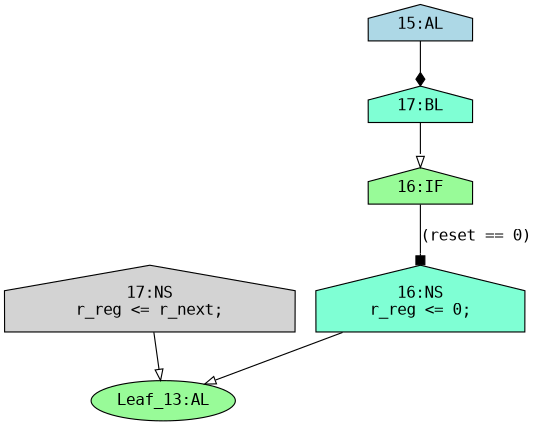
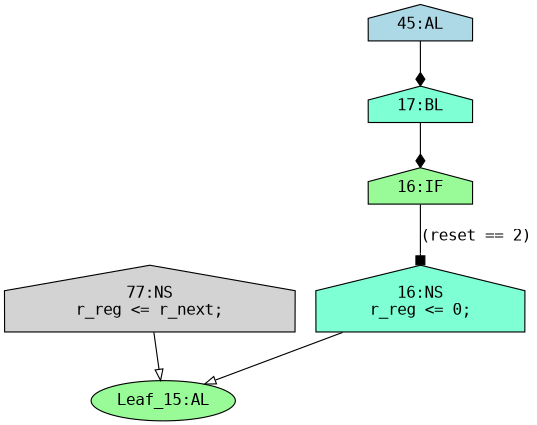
(420, 25) -> (420, 25)
(420, 138) -> (420, 138)
(476, 236) -> (476, 236)
(150, 302) -> (150, 302)
(163, 401) -> (163, 401)
